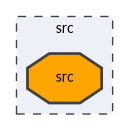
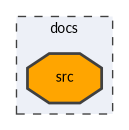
(65, 30) -> (65, 30)
